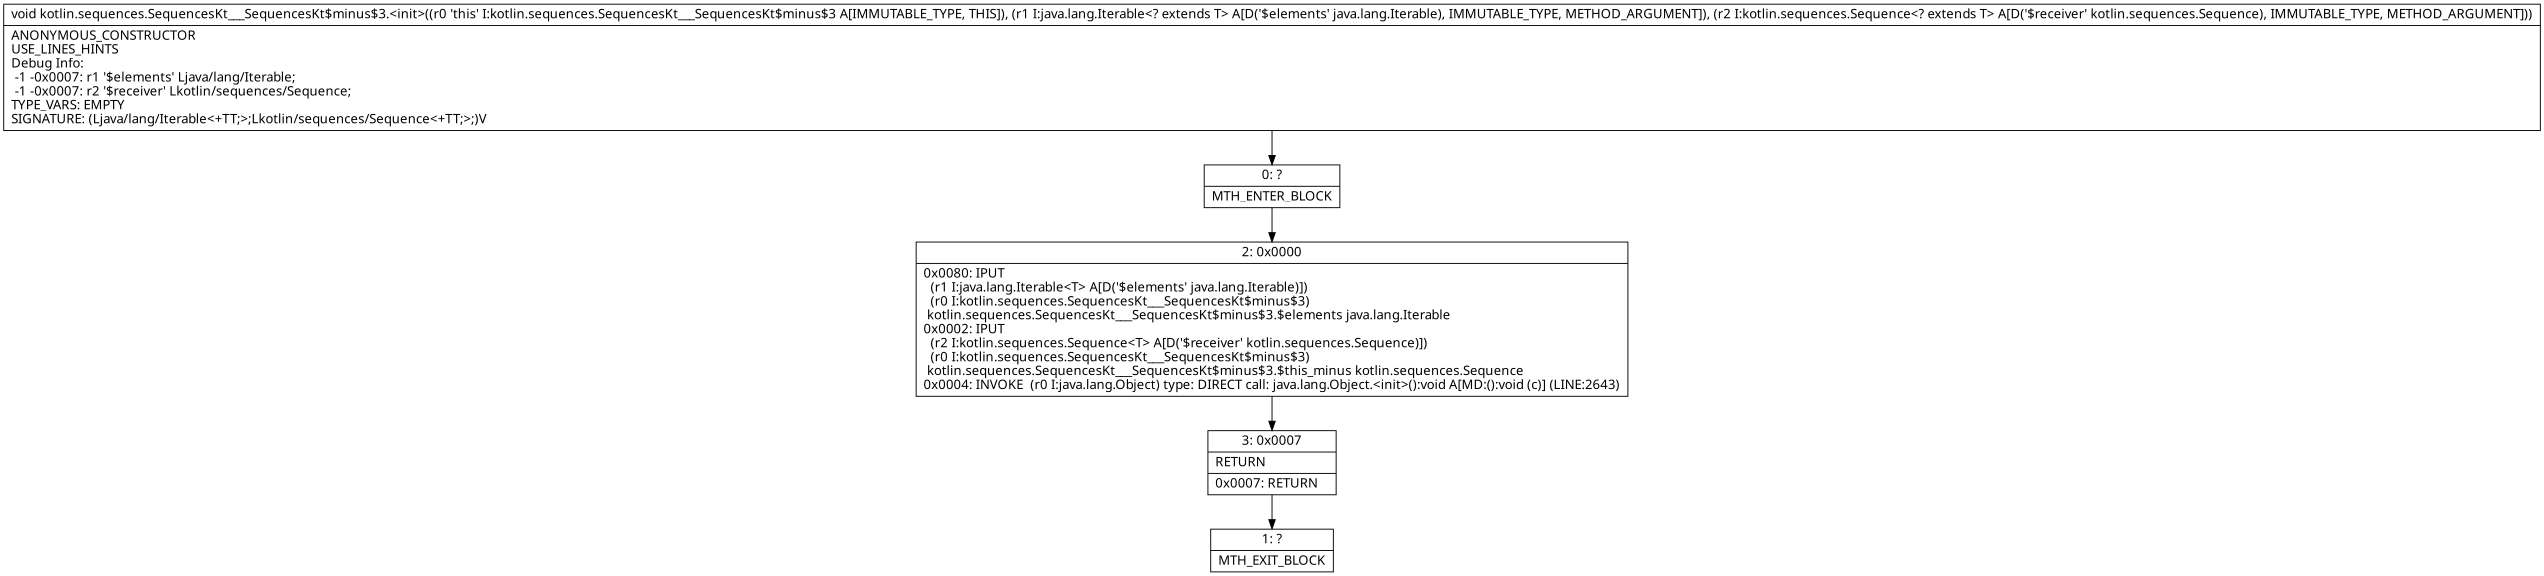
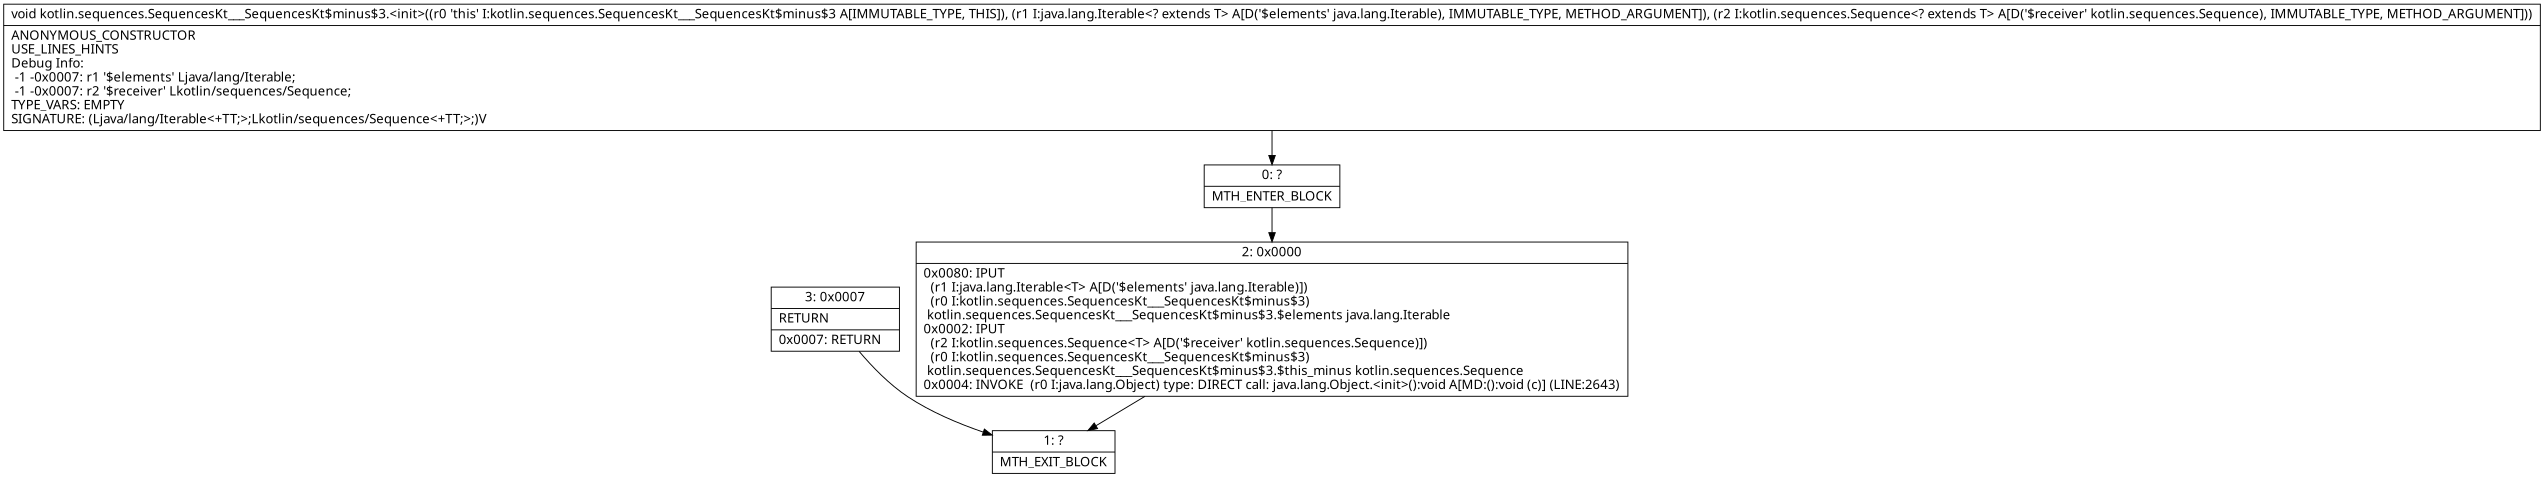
(1272, 409) -> (1121, 411)
